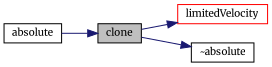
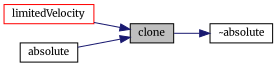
(155, 27) -> (107, 25)
